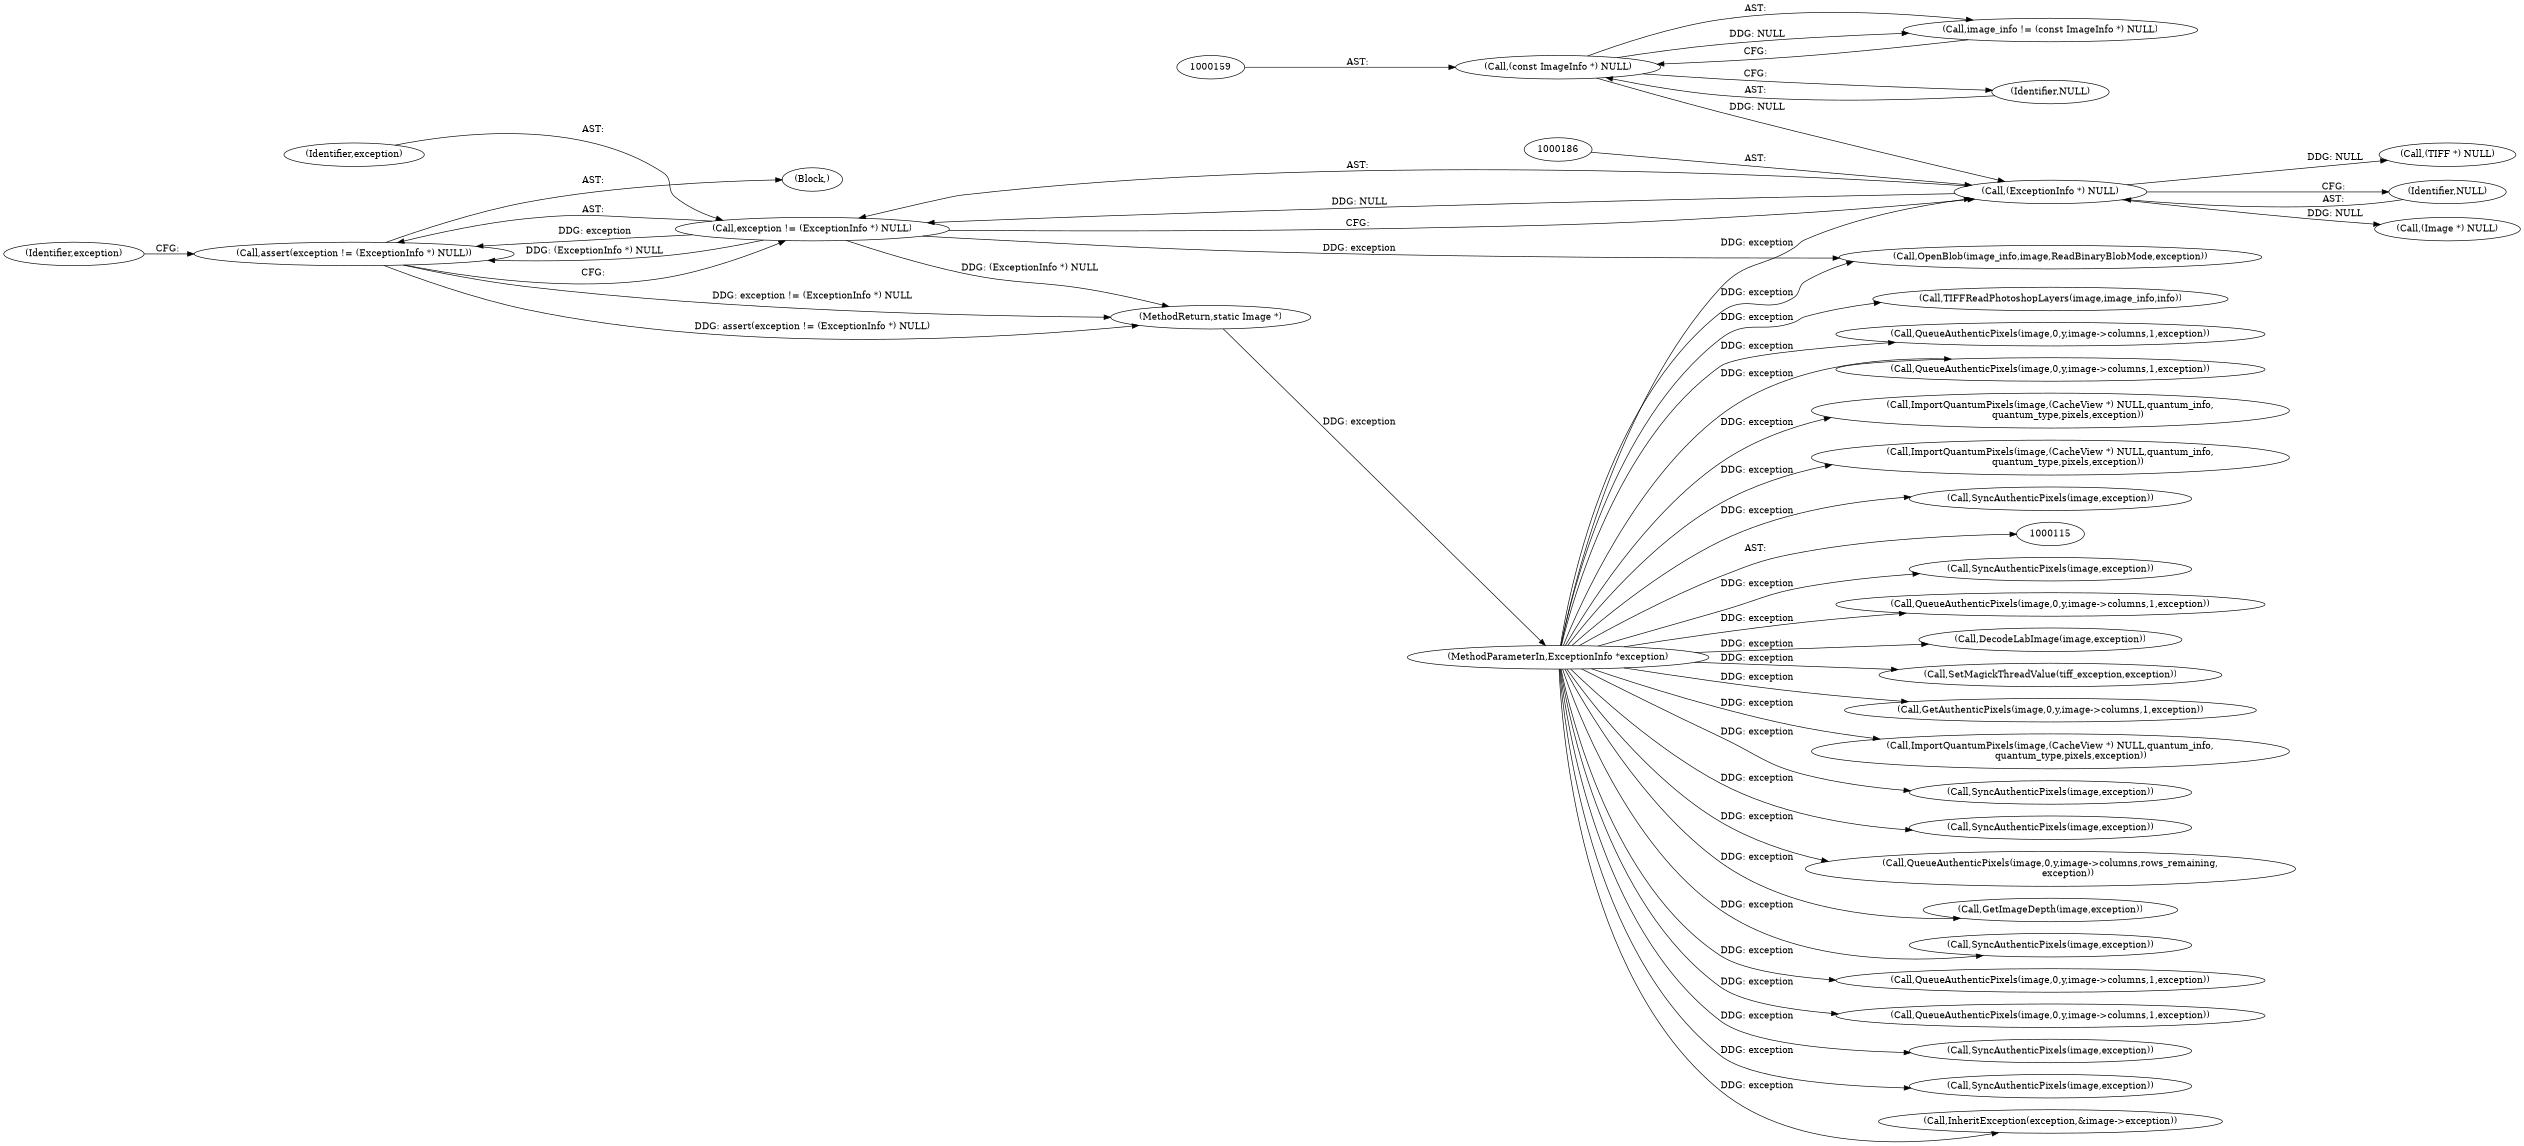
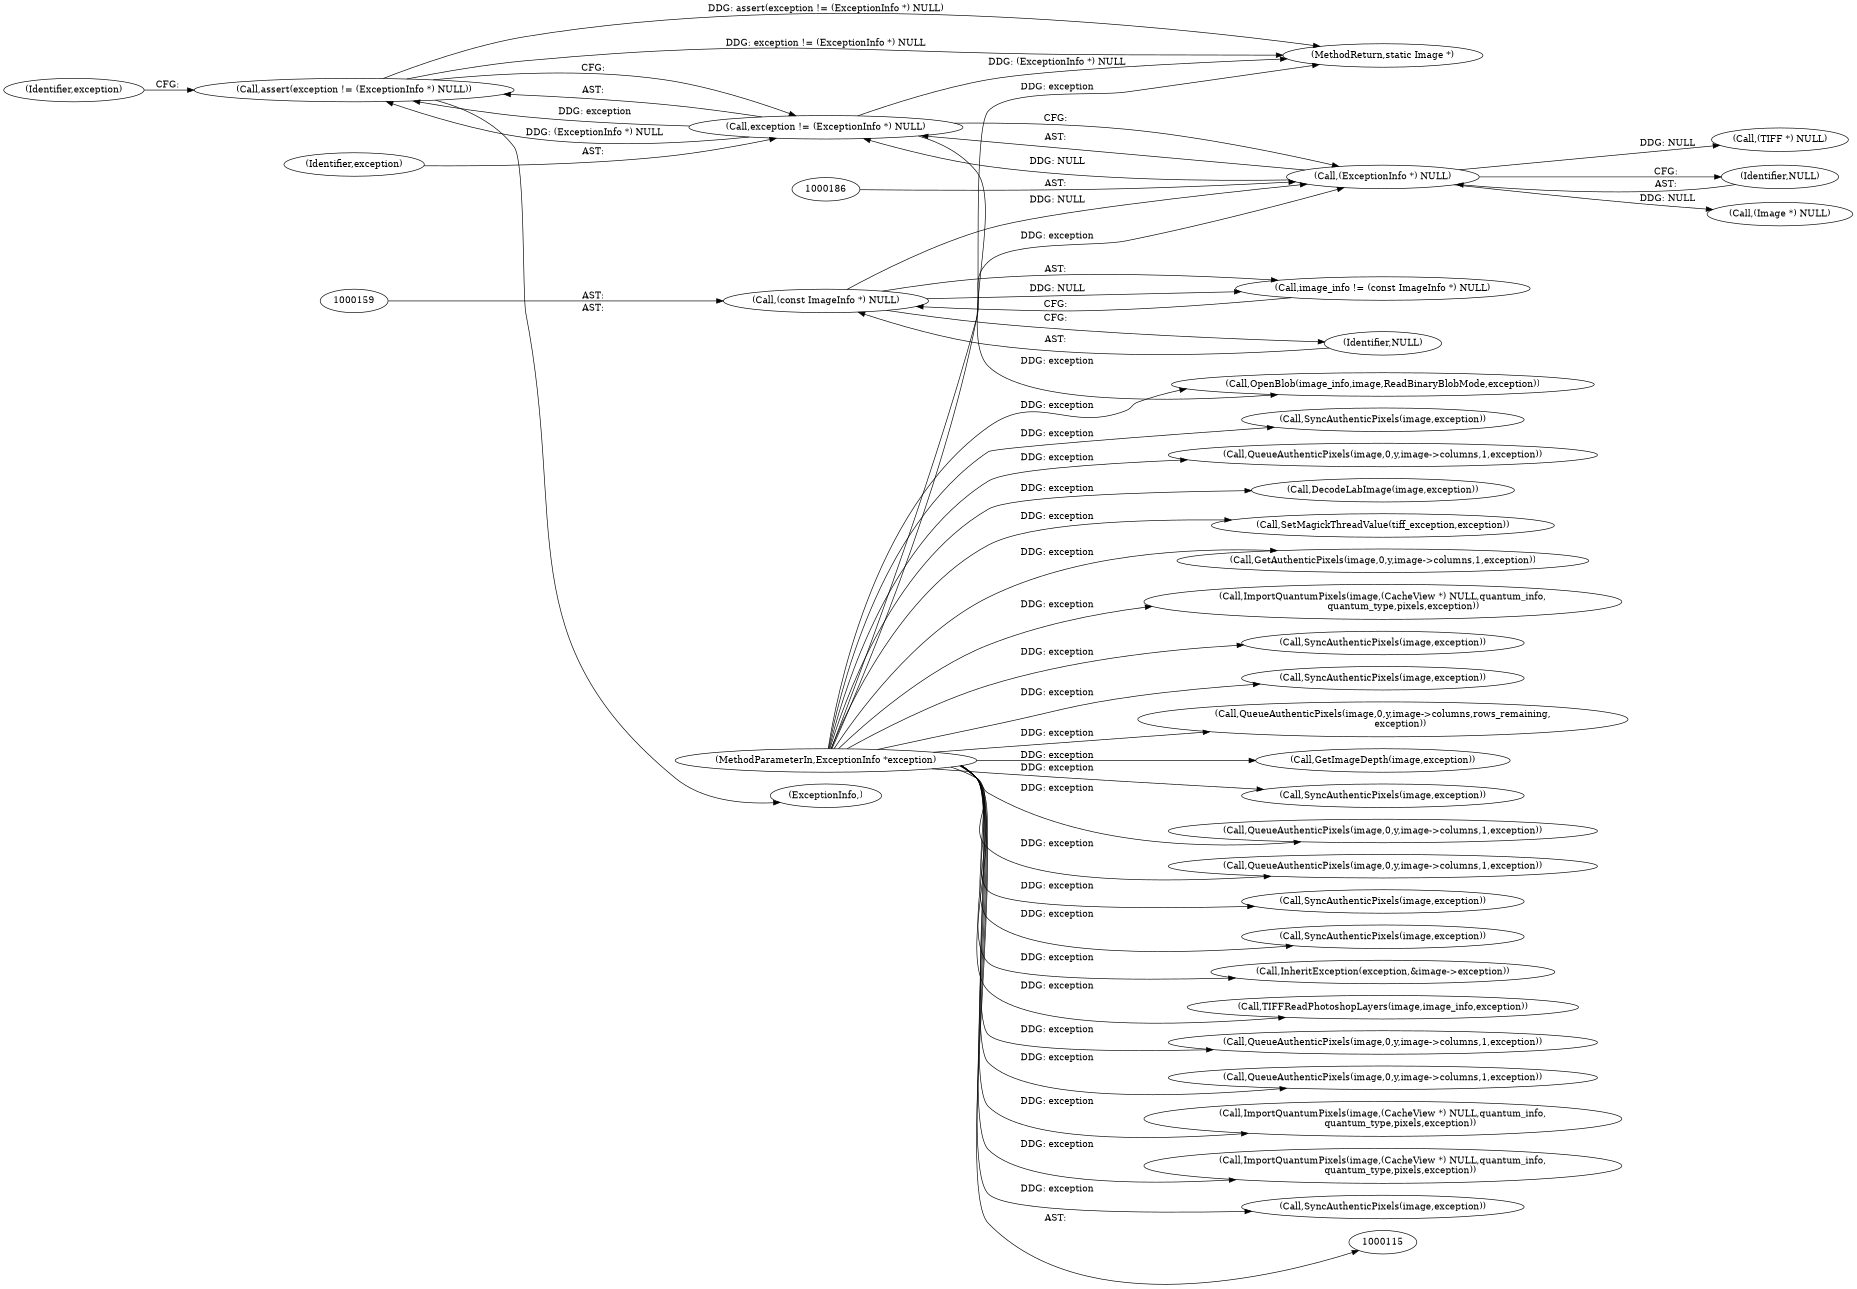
(812, 180) -> (826, 796)
(2050, 299) -> (1383, 1007)
(1382, 485) -> (978, 252)
